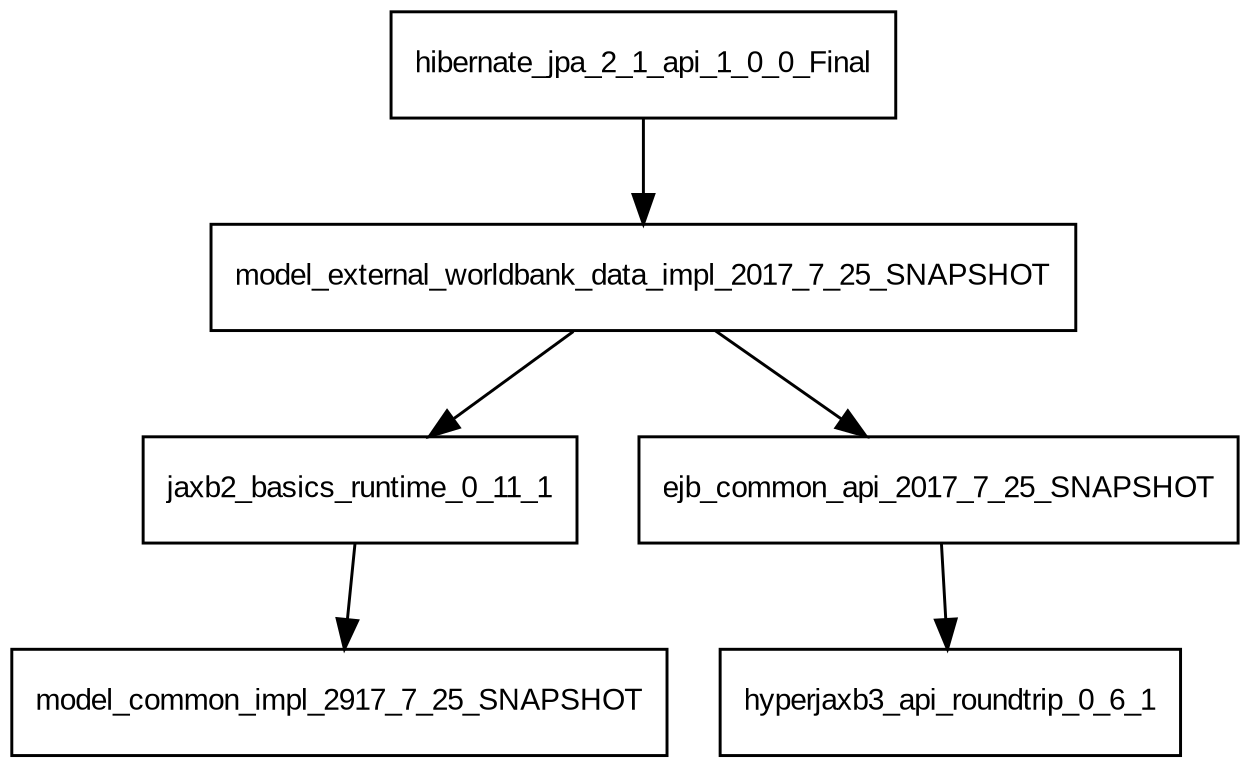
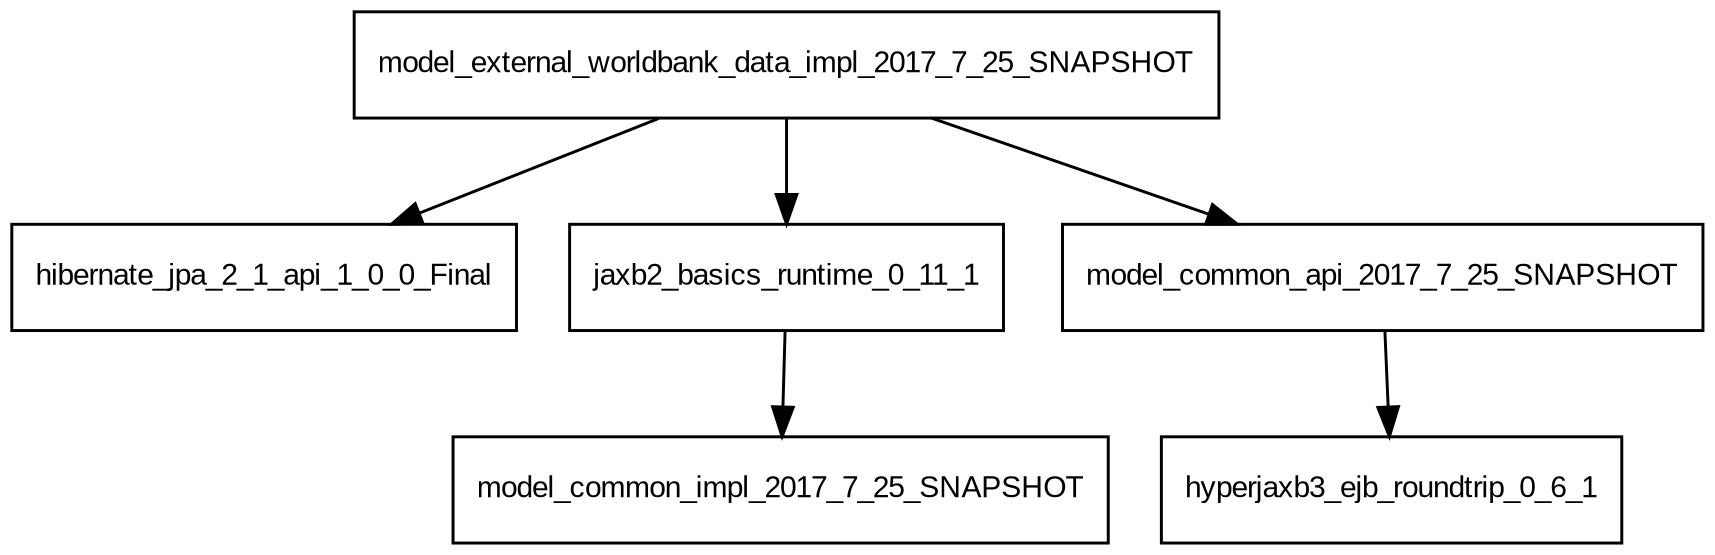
(643, 157) -> (539, 166)
(939, 490) -> (1383, 277)
(339, 702) -> (781, 490)
(950, 702) -> (1392, 490)
